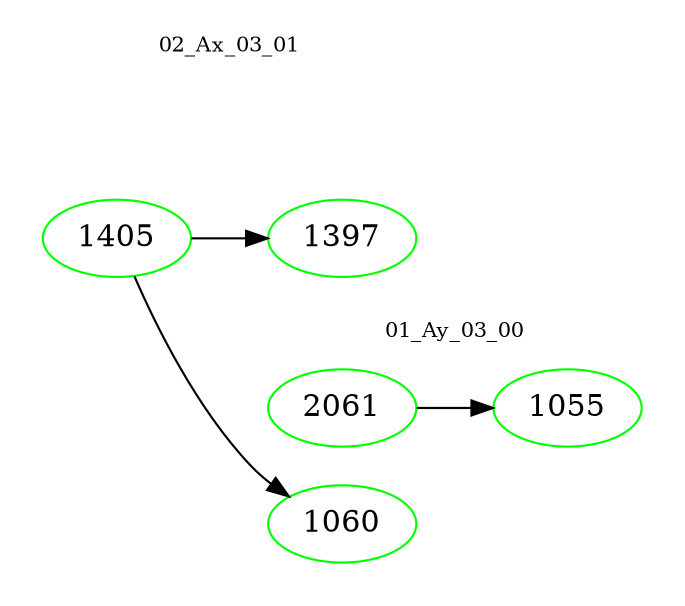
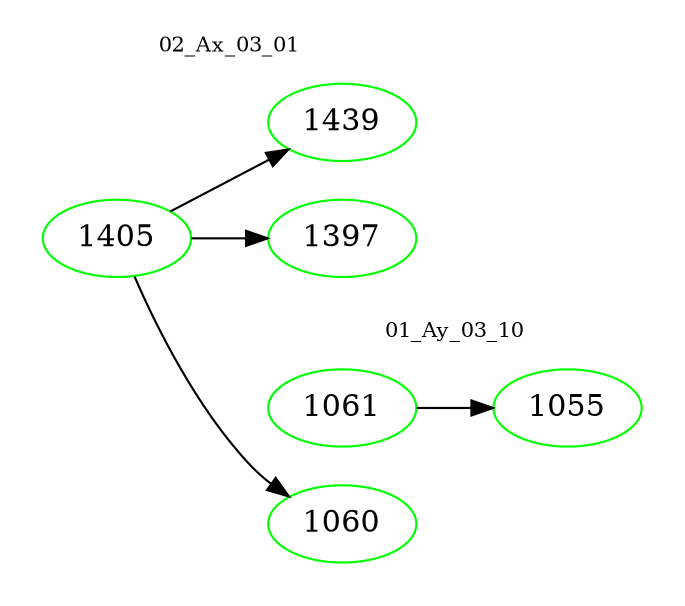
none -> (342, 122)
(455, 332) -> (455, 332)
(342, 408) -> (342, 408)
